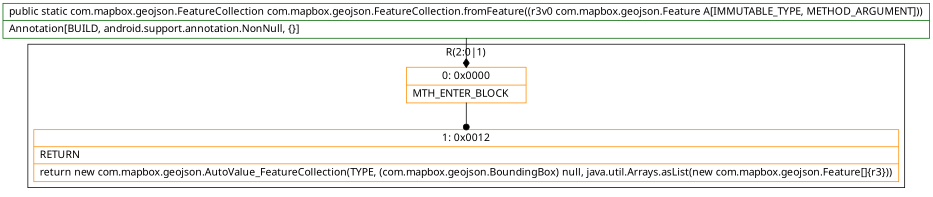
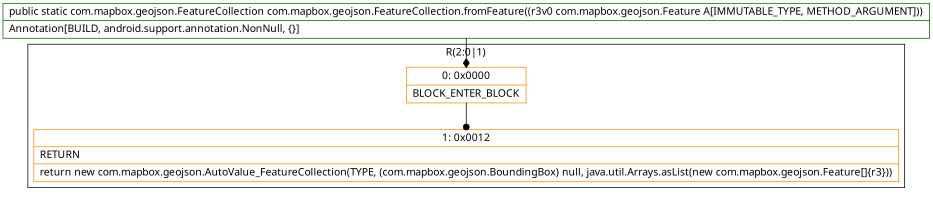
(461, 94) -> (466, 94)
